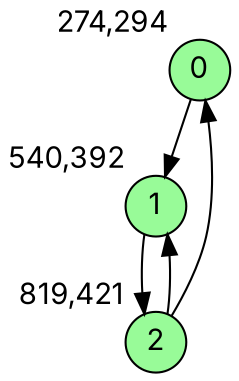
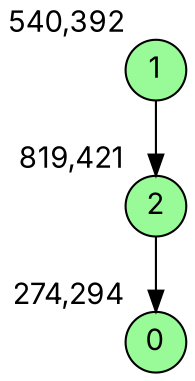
(181, 128) -> none
(170, 285) -> none
